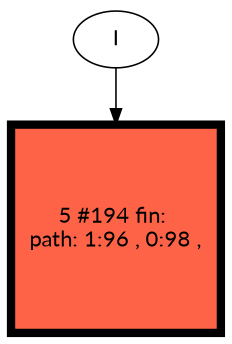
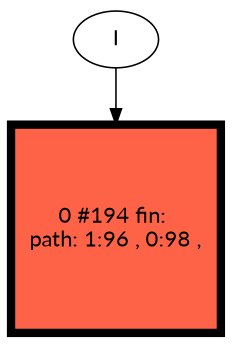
(116, 229) -> (116, 229)
